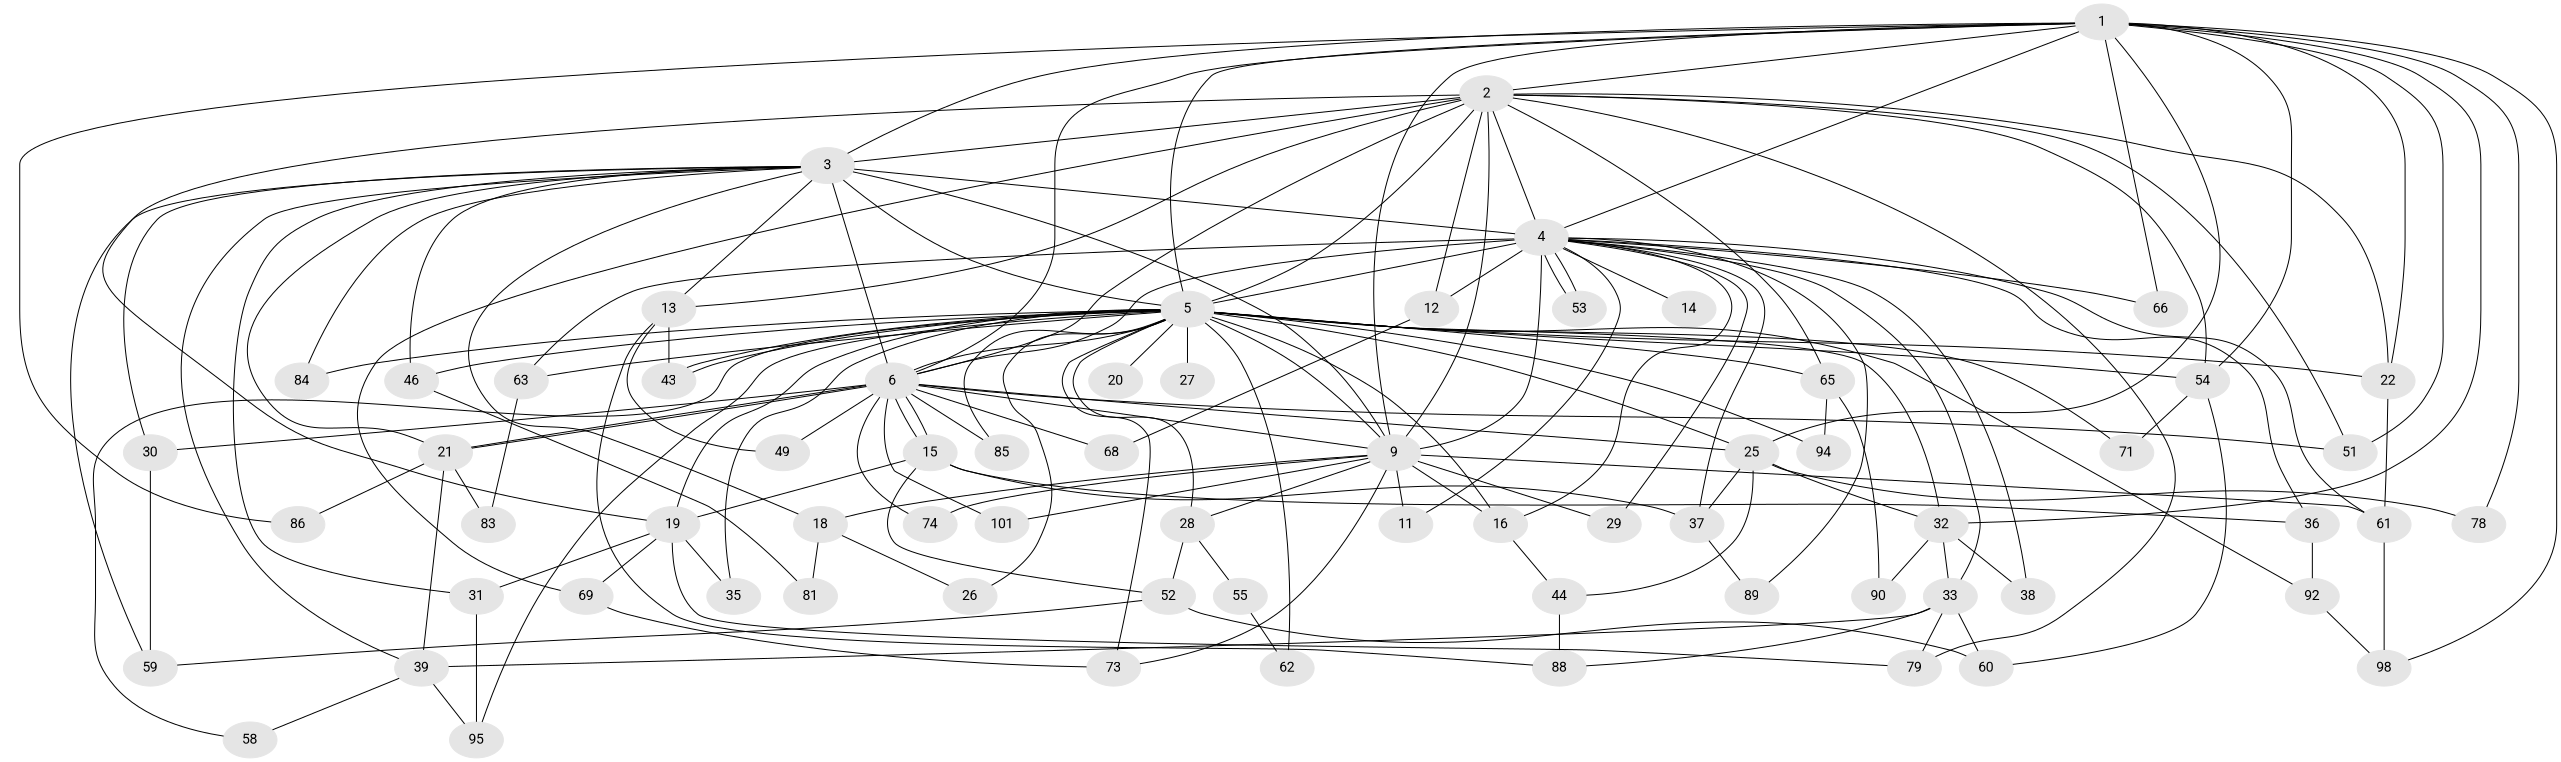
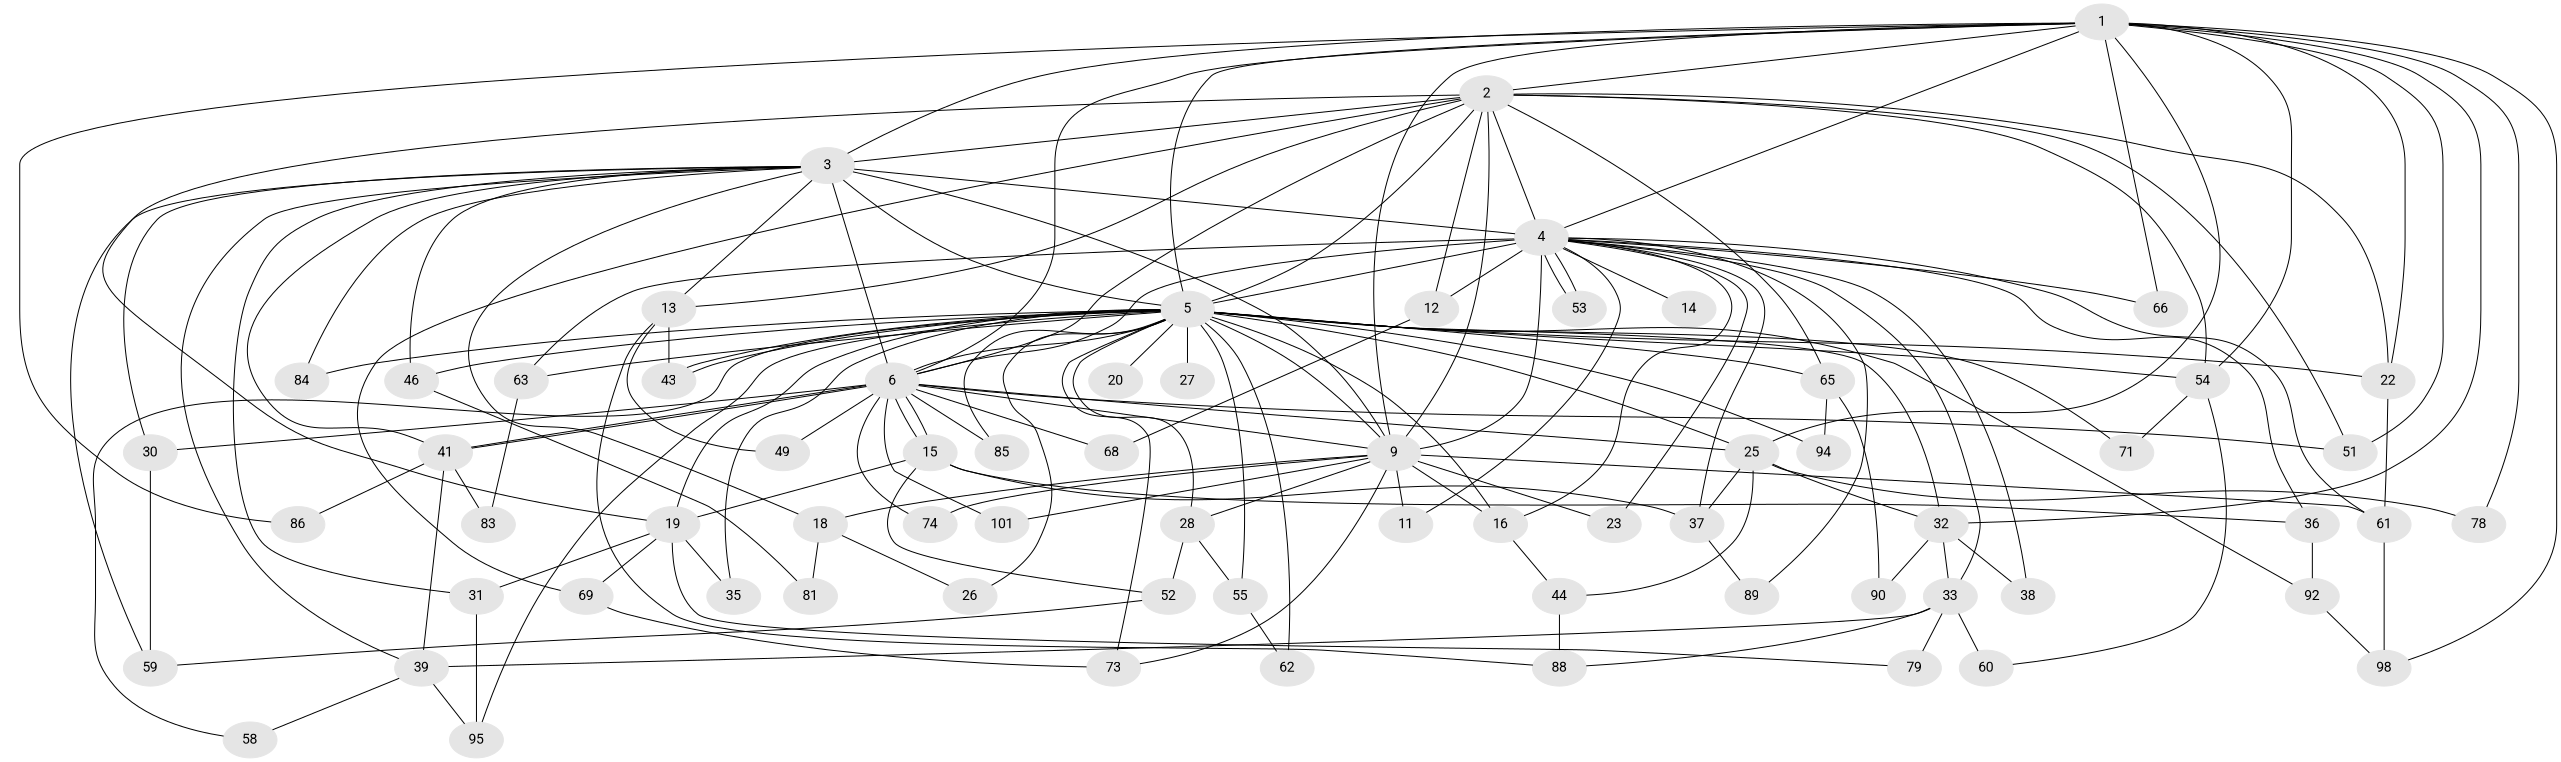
(2052, 311) -> none
none -> (1241, 448)
(446, 453) -> (446, 453)
(1614, 525) -> (1614, 525)
(1577, 632) -> none
